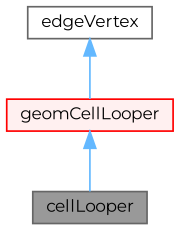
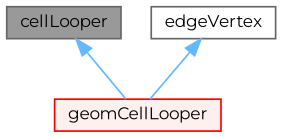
(90, 170) -> (106, 76)
